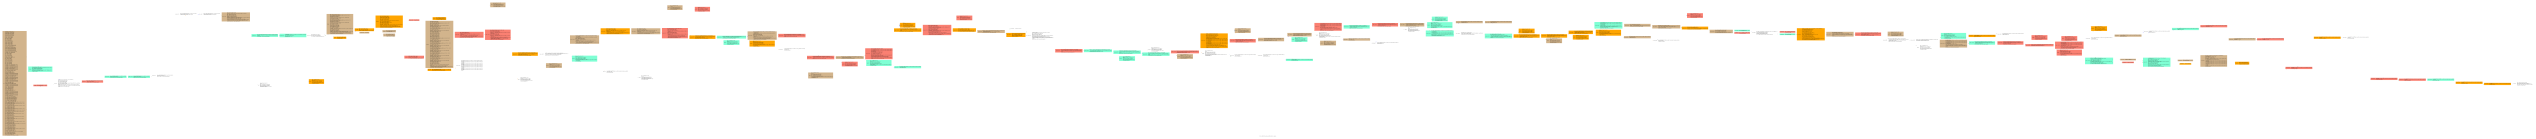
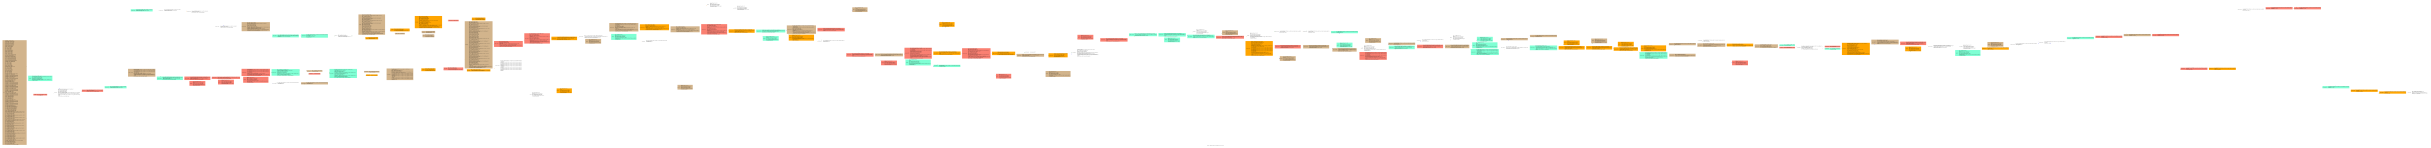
(1924, 40) -> none
